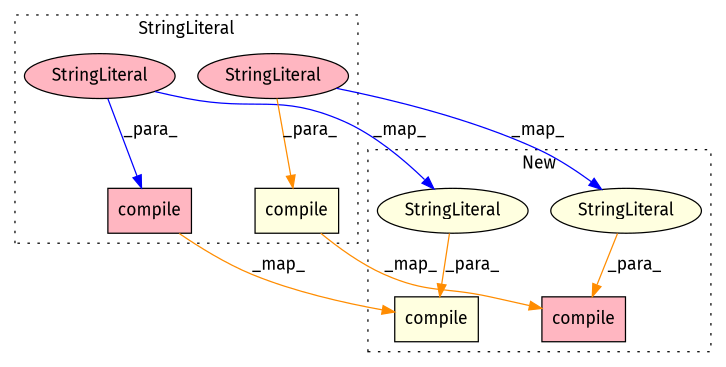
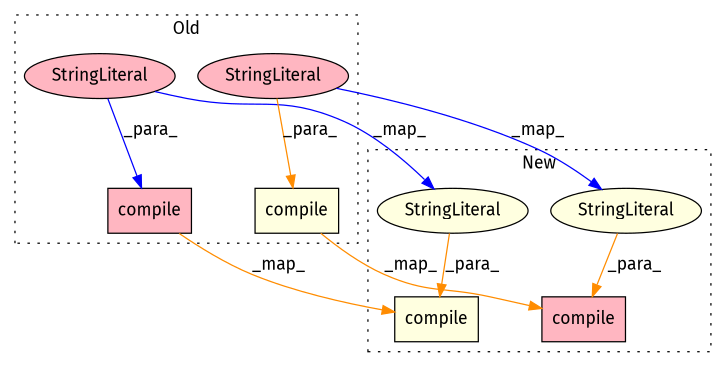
(186, 29) -> (186, 29)
